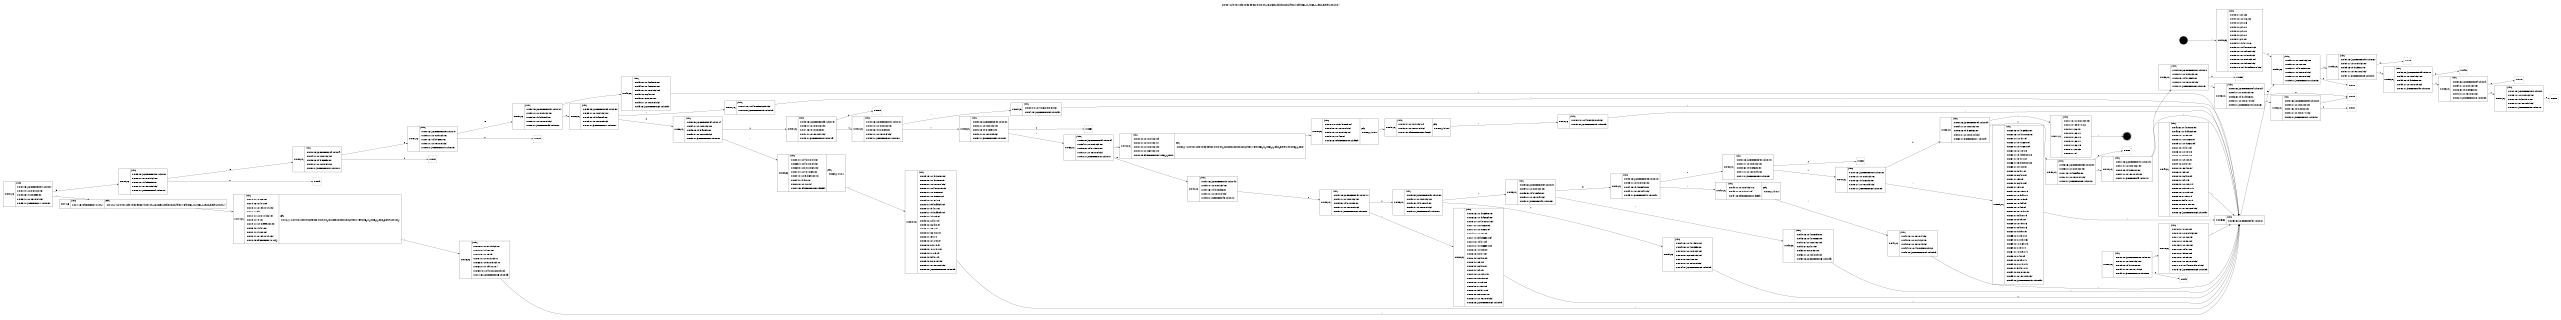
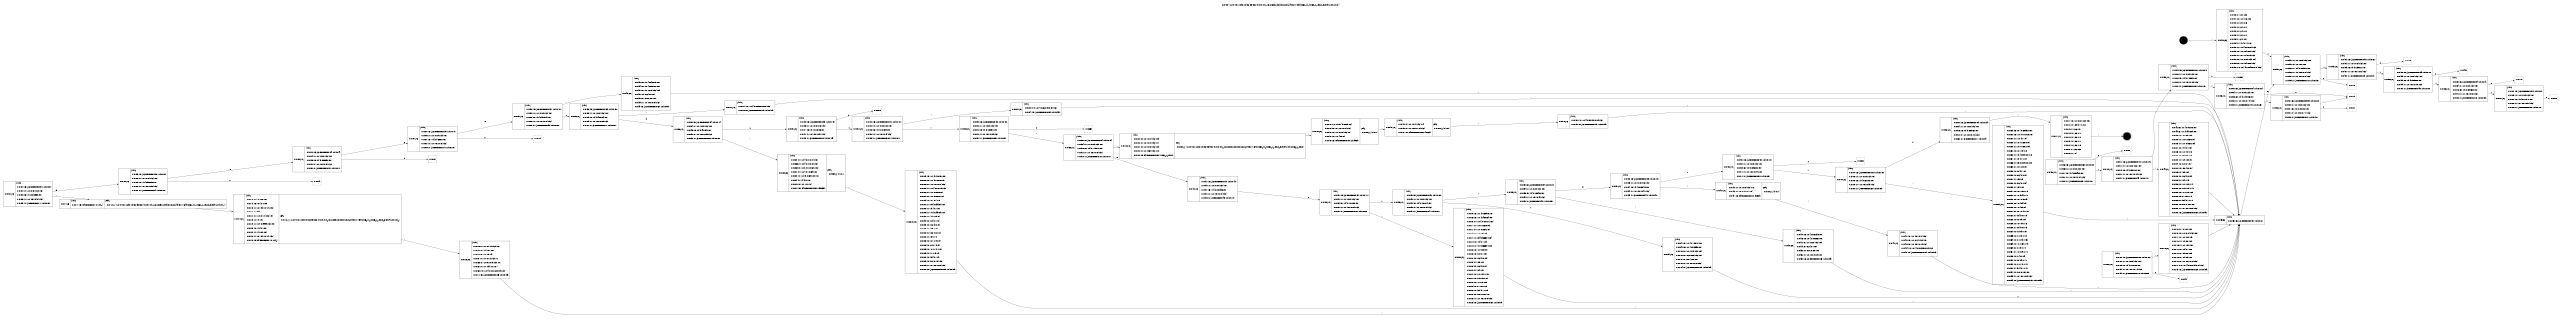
(2034, 123) -> none
(2212, 124) -> (2155, 169)
